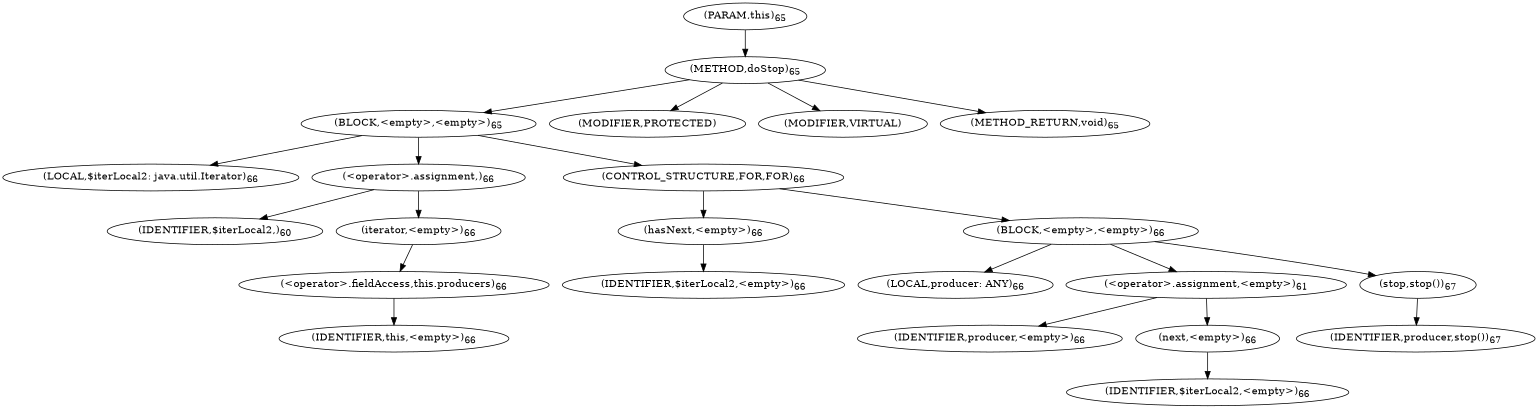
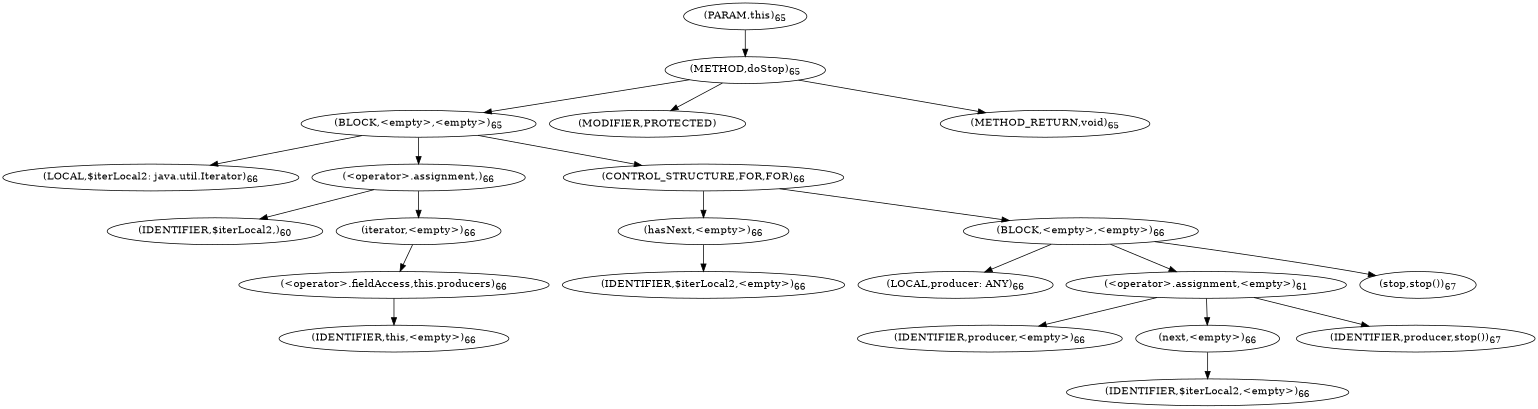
(843, 124) -> none
(1417, 308) -> (1308, 311)
